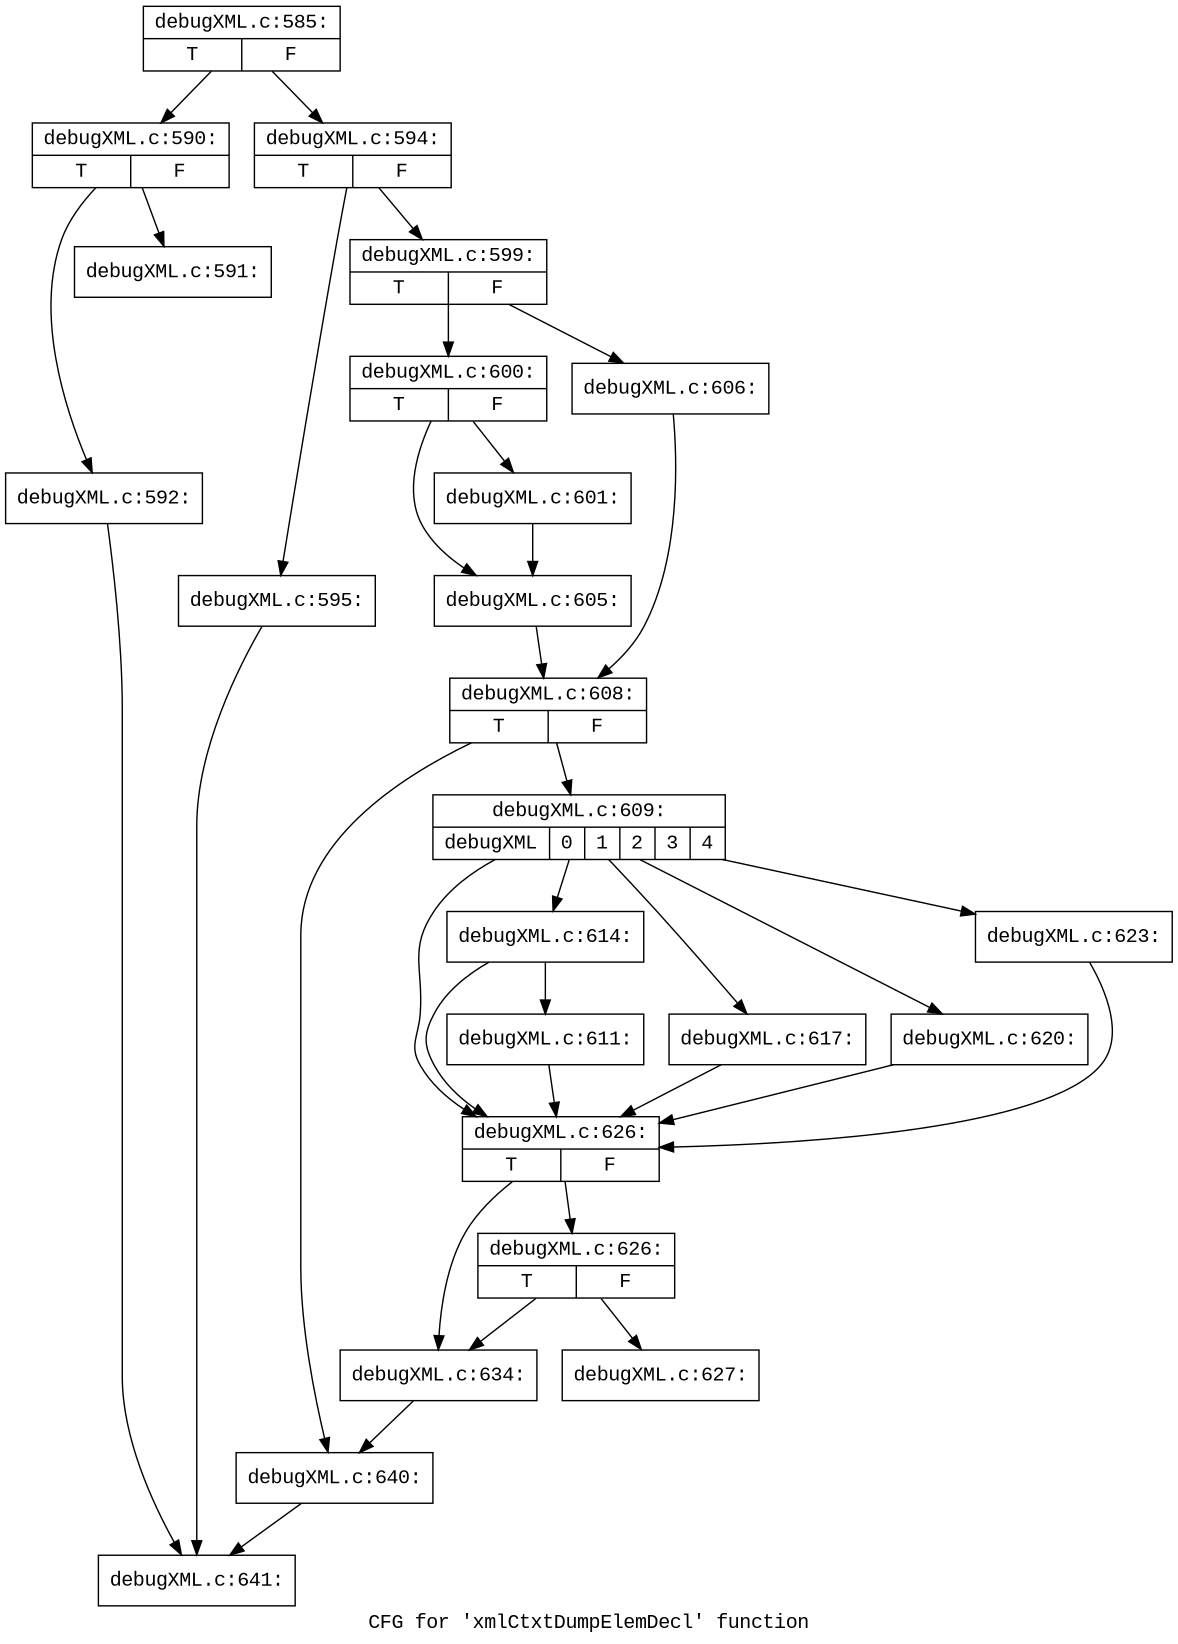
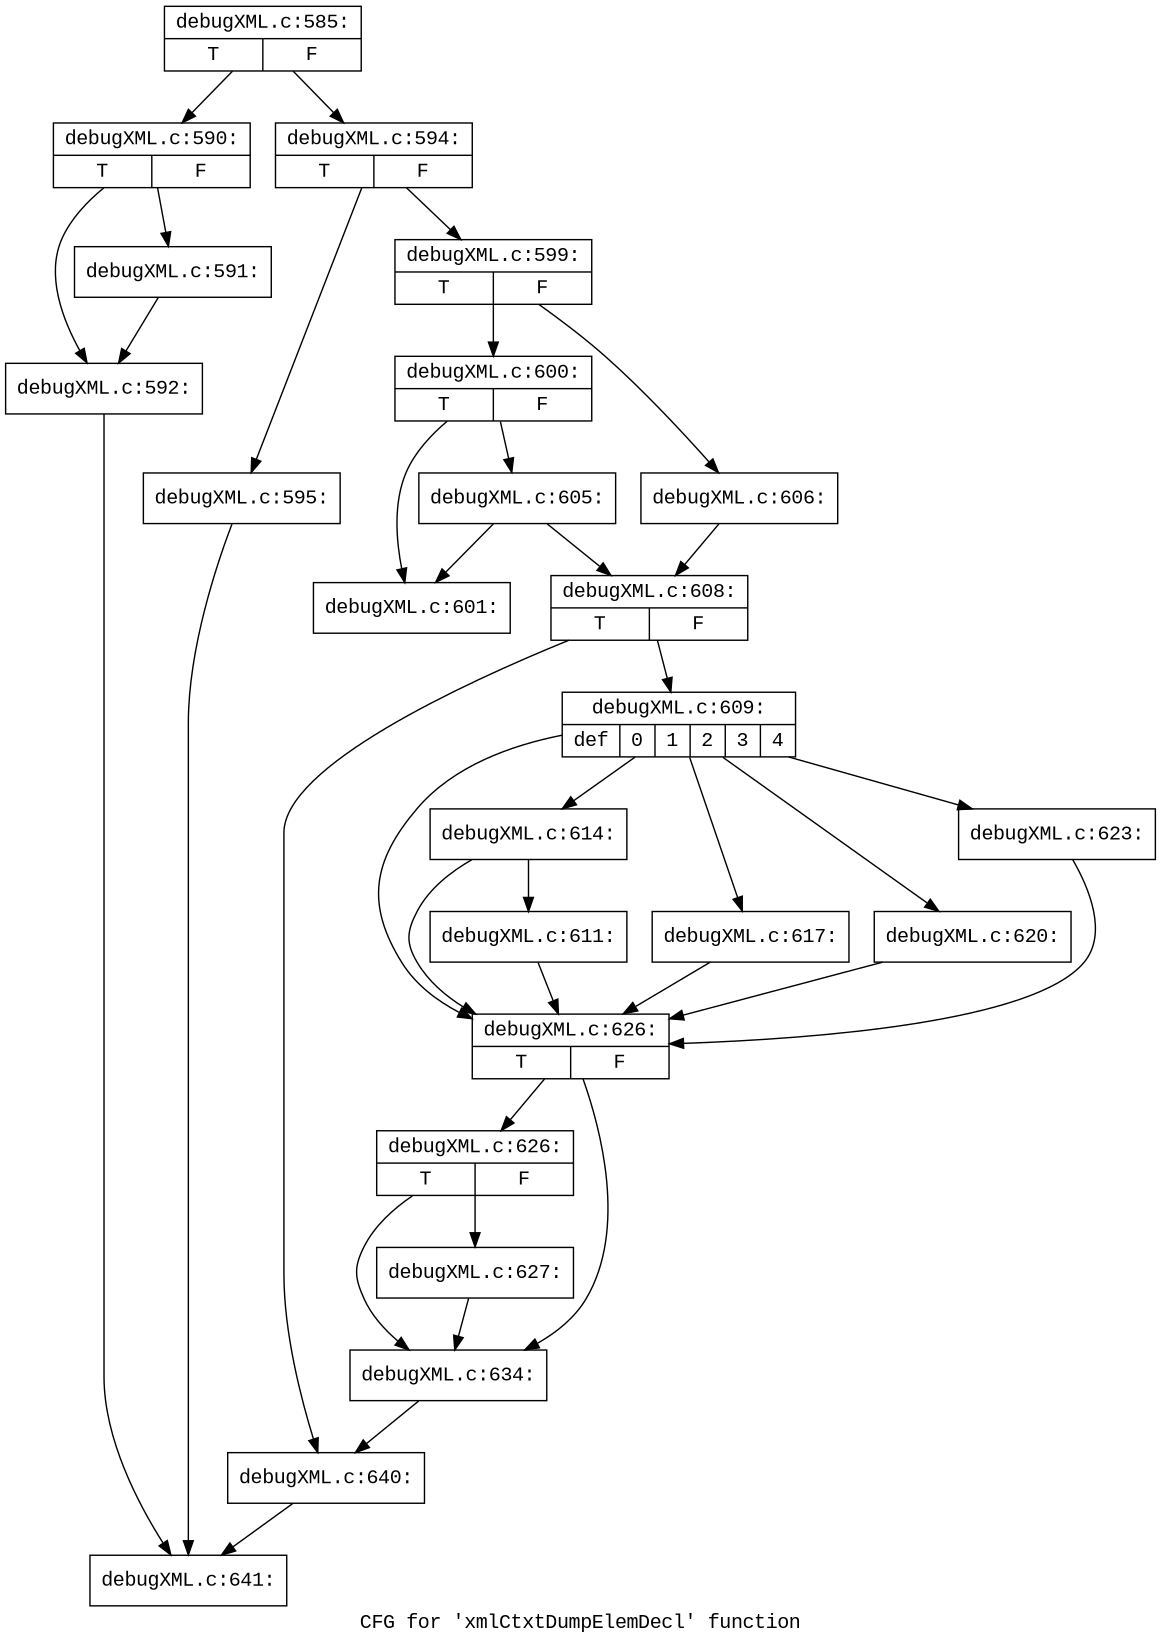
none -> (142, 324)
(533, 543) -> (470, 548)
(491, 843) -> (591, 740)
none -> (464, 1317)
